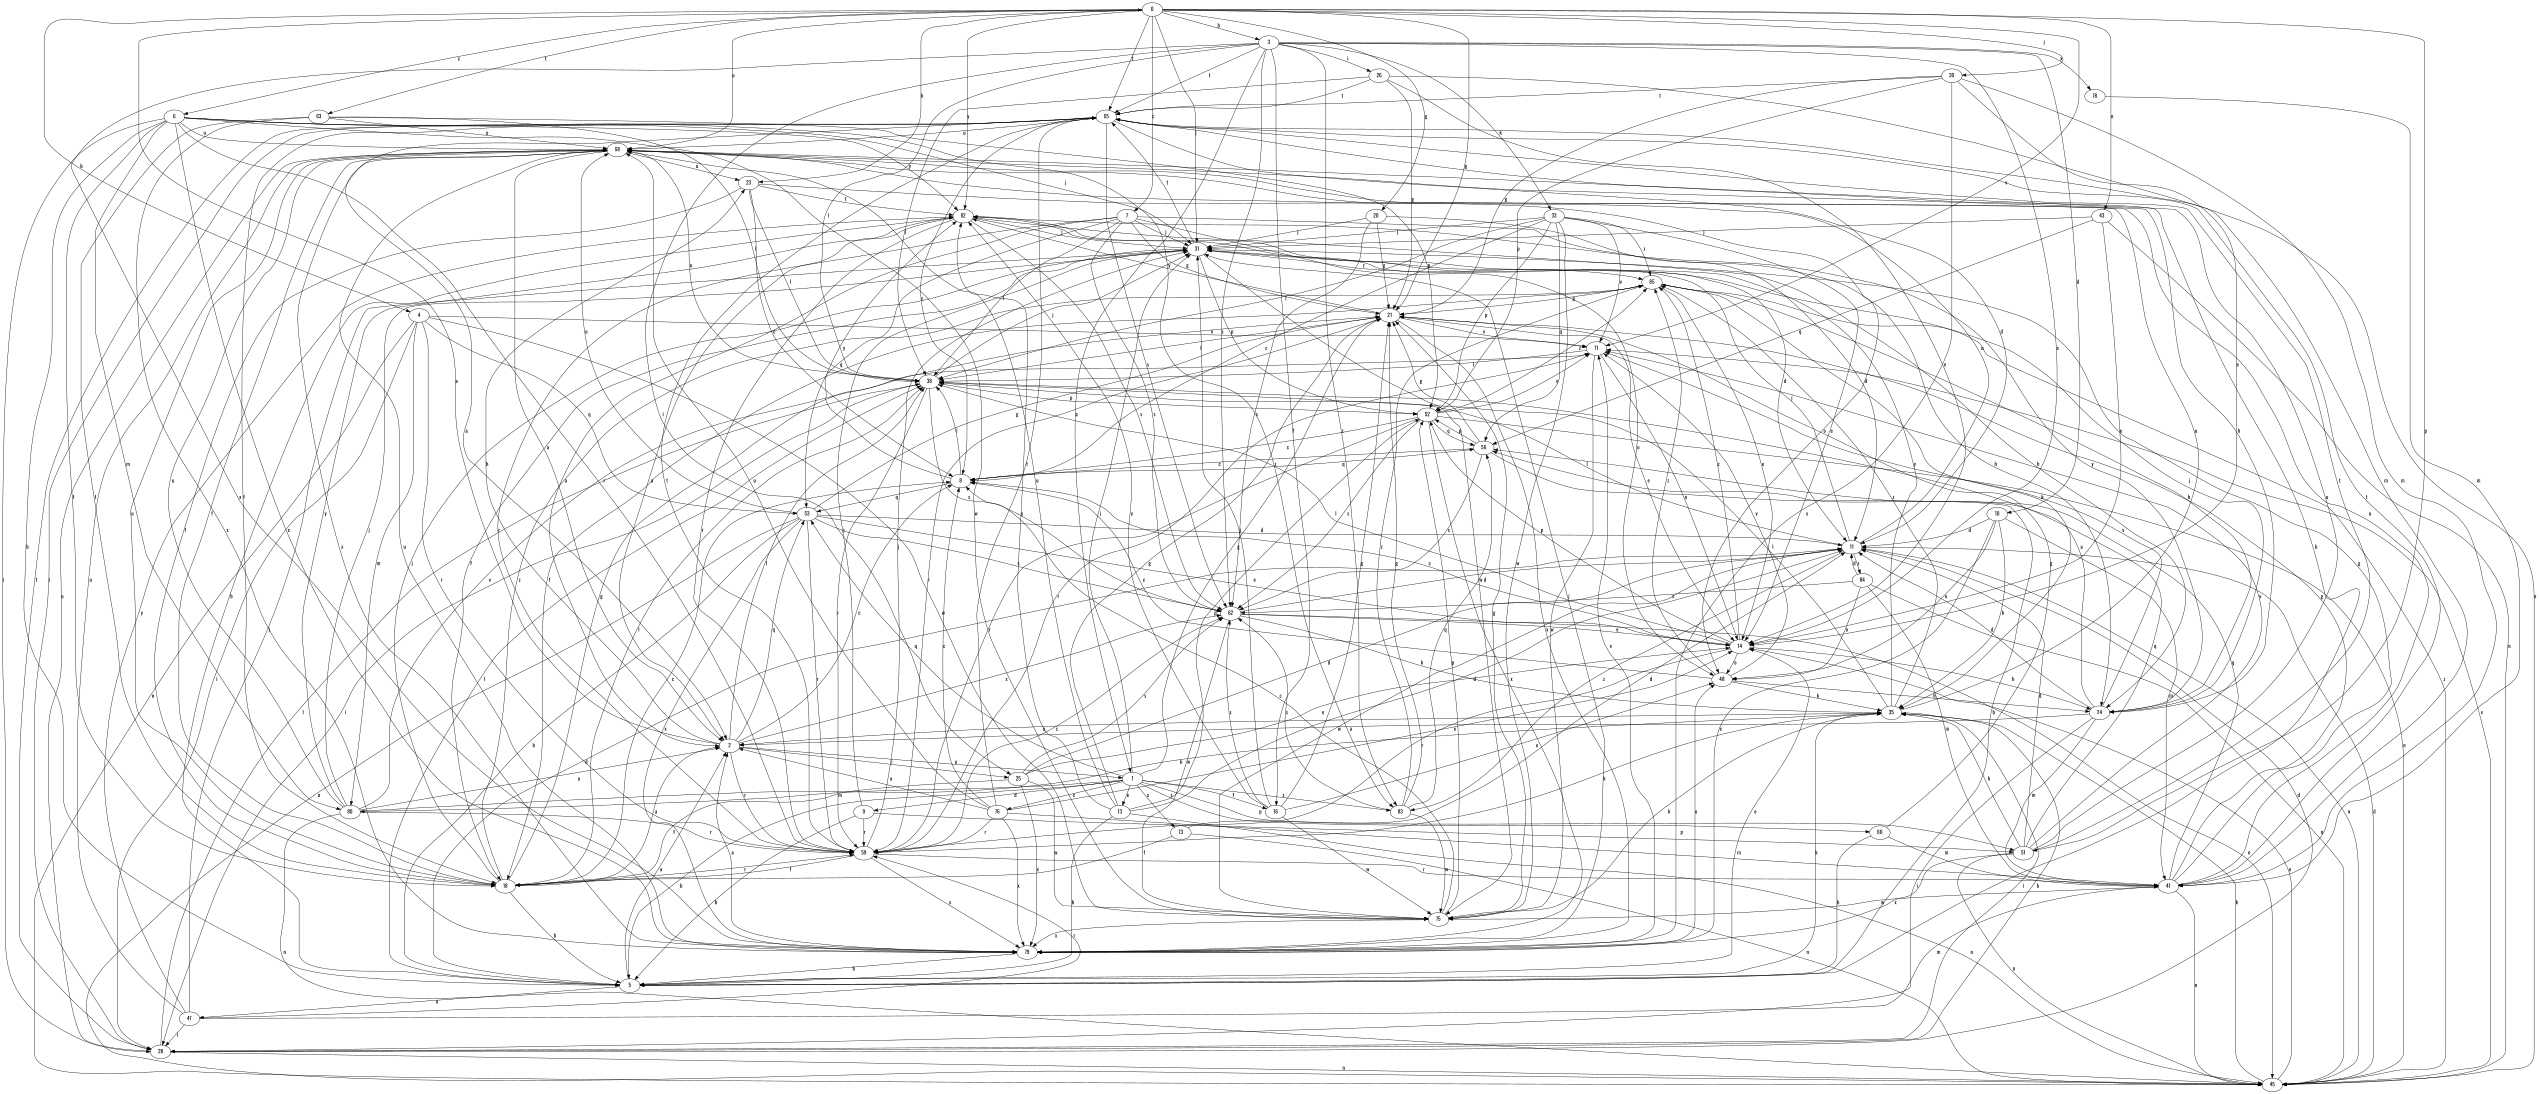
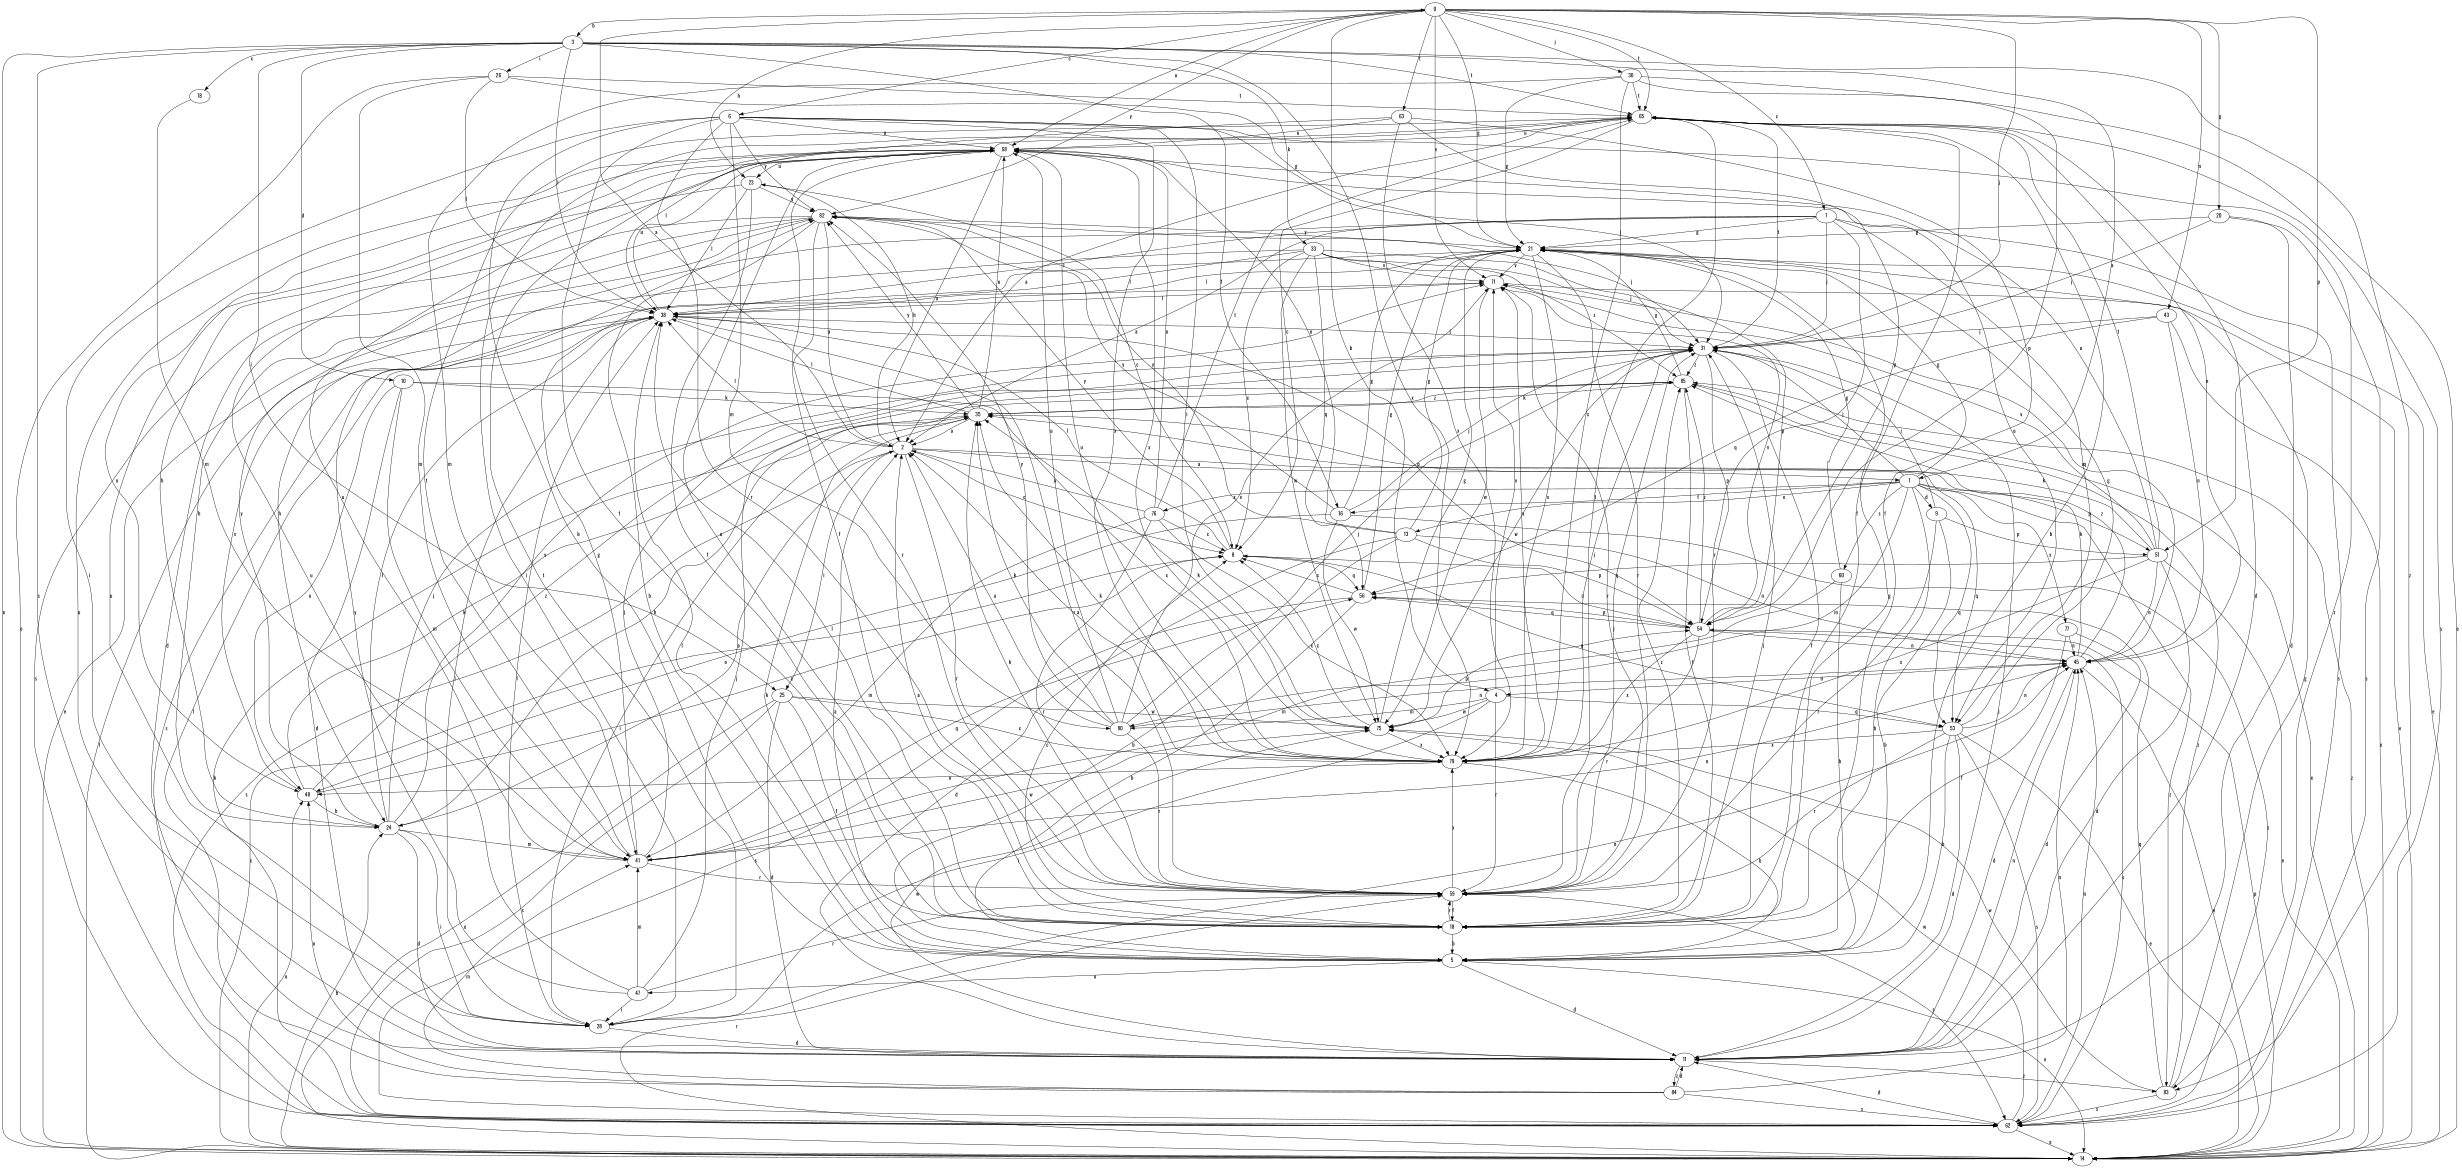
(846, 200) -> (792, 200)
(1177, 271) -> (1175, 229)
(1548, 289) -> none
(601, 385) -> (1746, 204)
(1427, 415) -> (1700, 629)
(1473, 416) -> (456, 1076)
(976, 514) -> (1187, 415)
(2082, 547) -> (383, 576)
(2359, 564) -> (624, 613)
(1335, 750) -> (2313, 947)
(1181, 833) -> (2067, 629)
(1513, 877) -> (1042, 888)
(1280, 1047) -> (1170, 667)
(719, 1080) -> (1788, 679)
